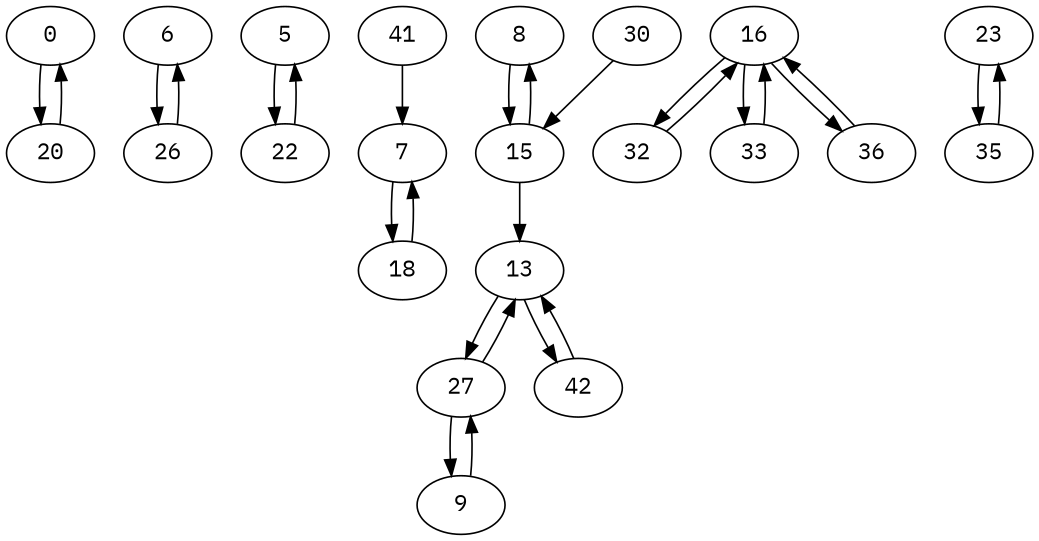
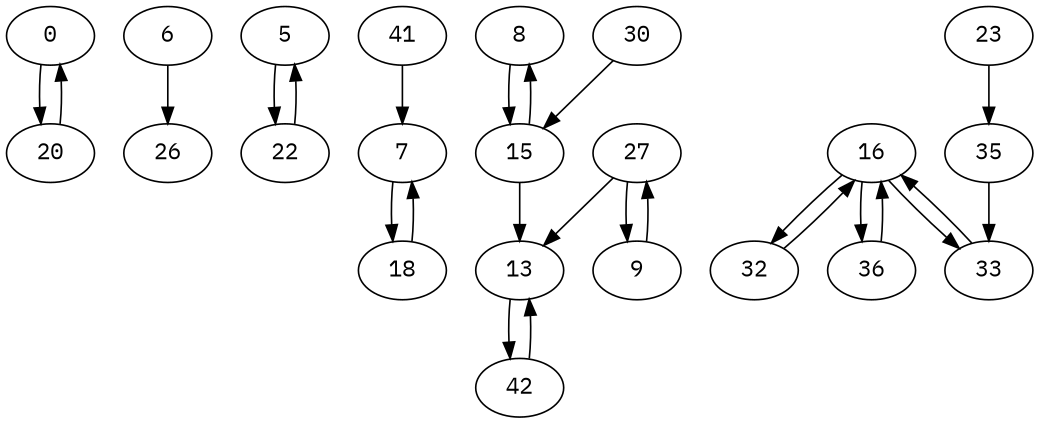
(179, 103) -> none
(1000, 103) -> (989, 204)
(485, 319) -> none
